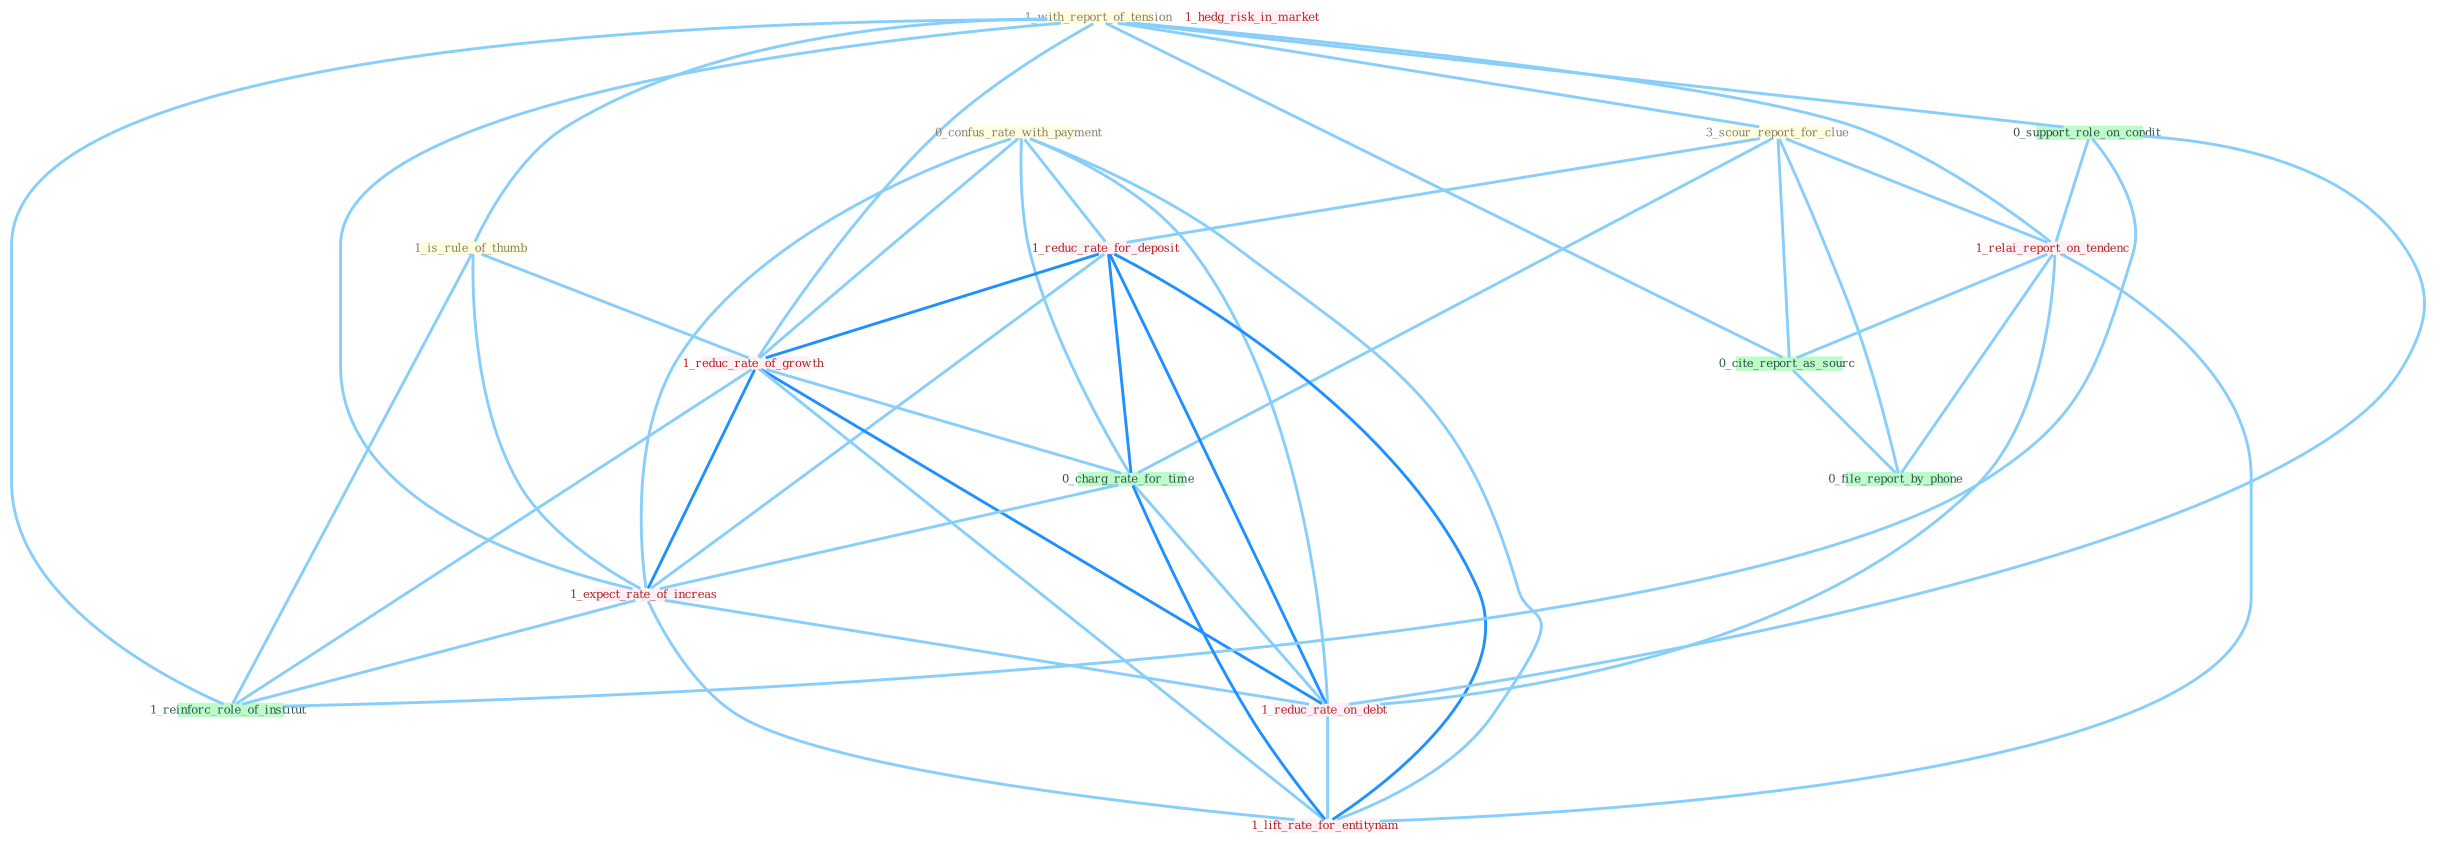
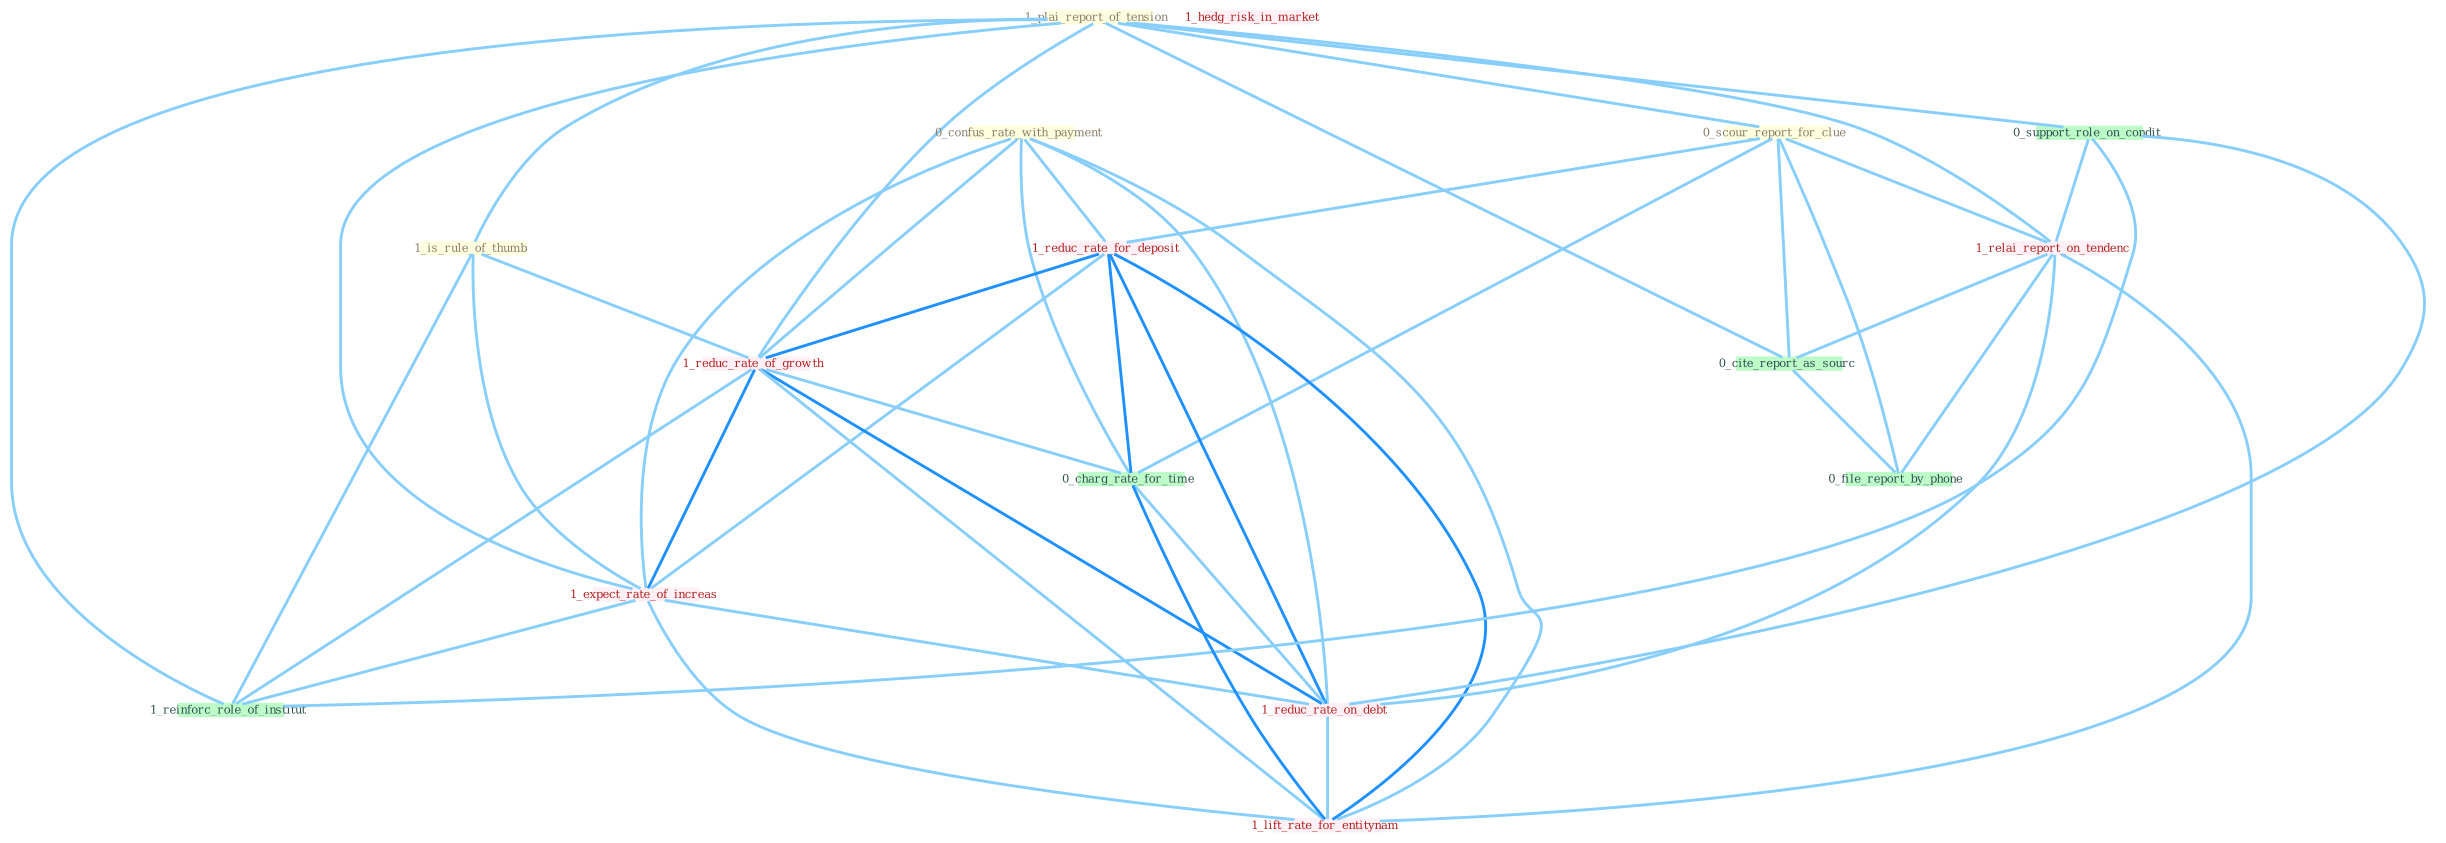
(1100, 17) -> (1100, 17)
(1778, 133) -> (1778, 133)
(889, 537) -> none
